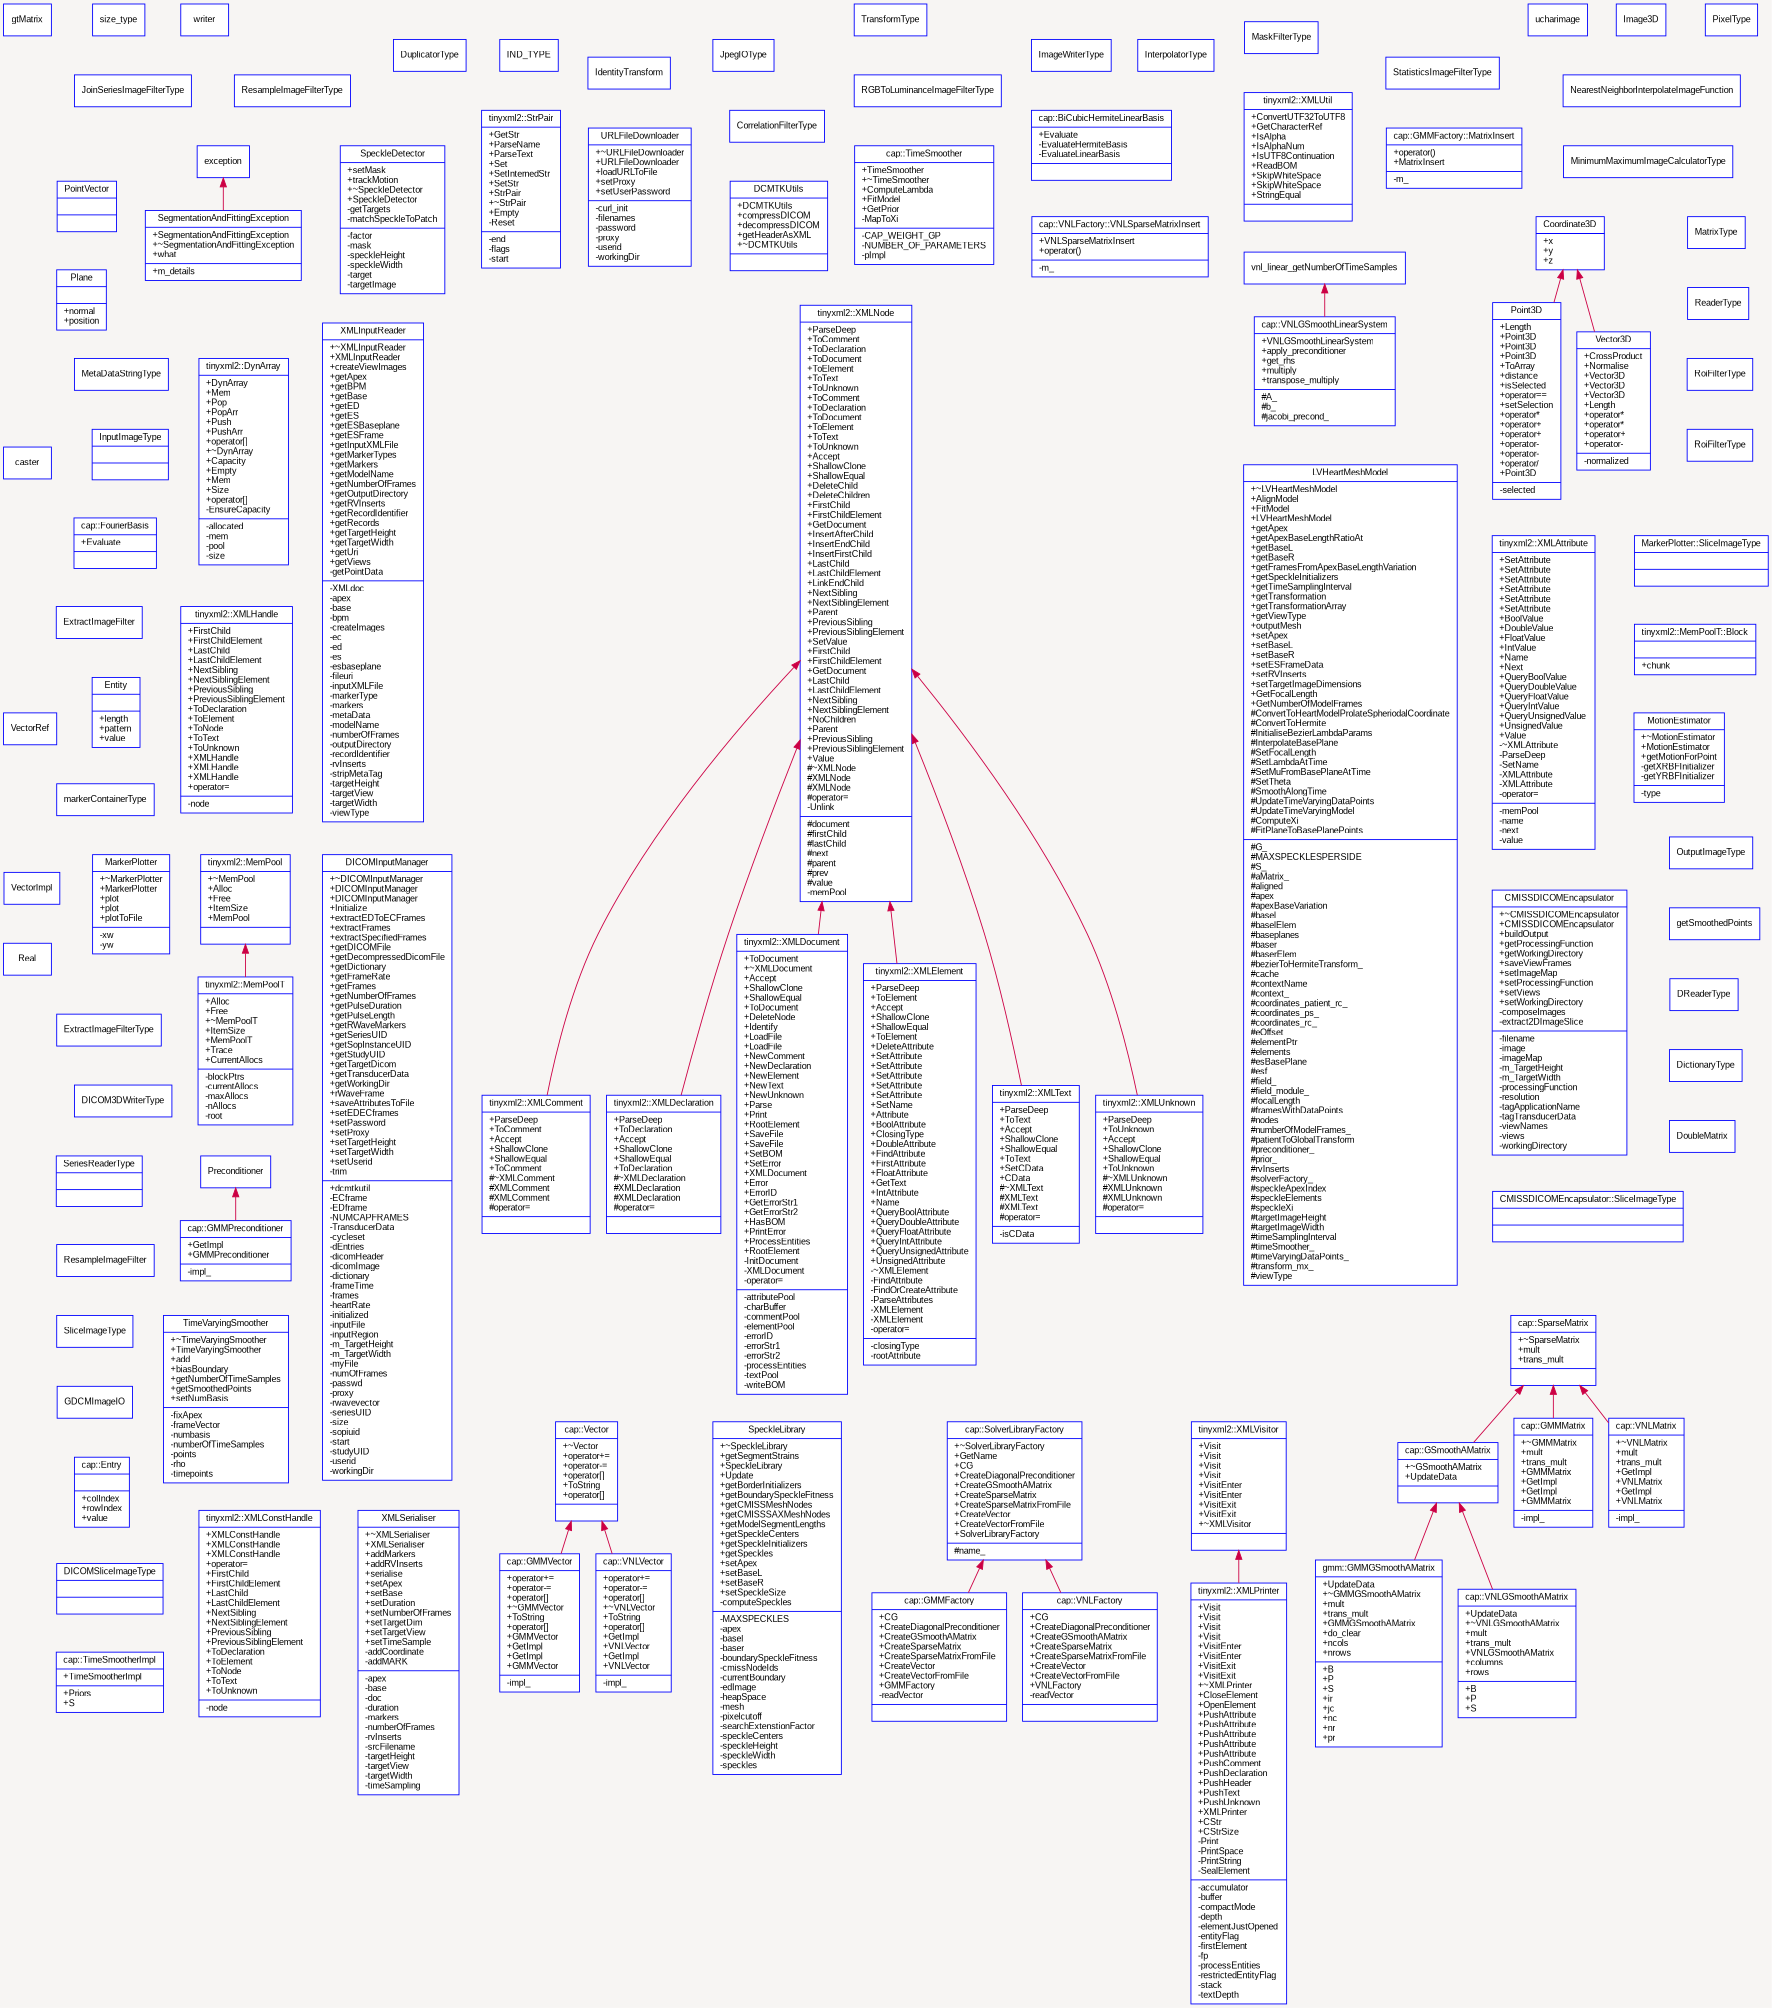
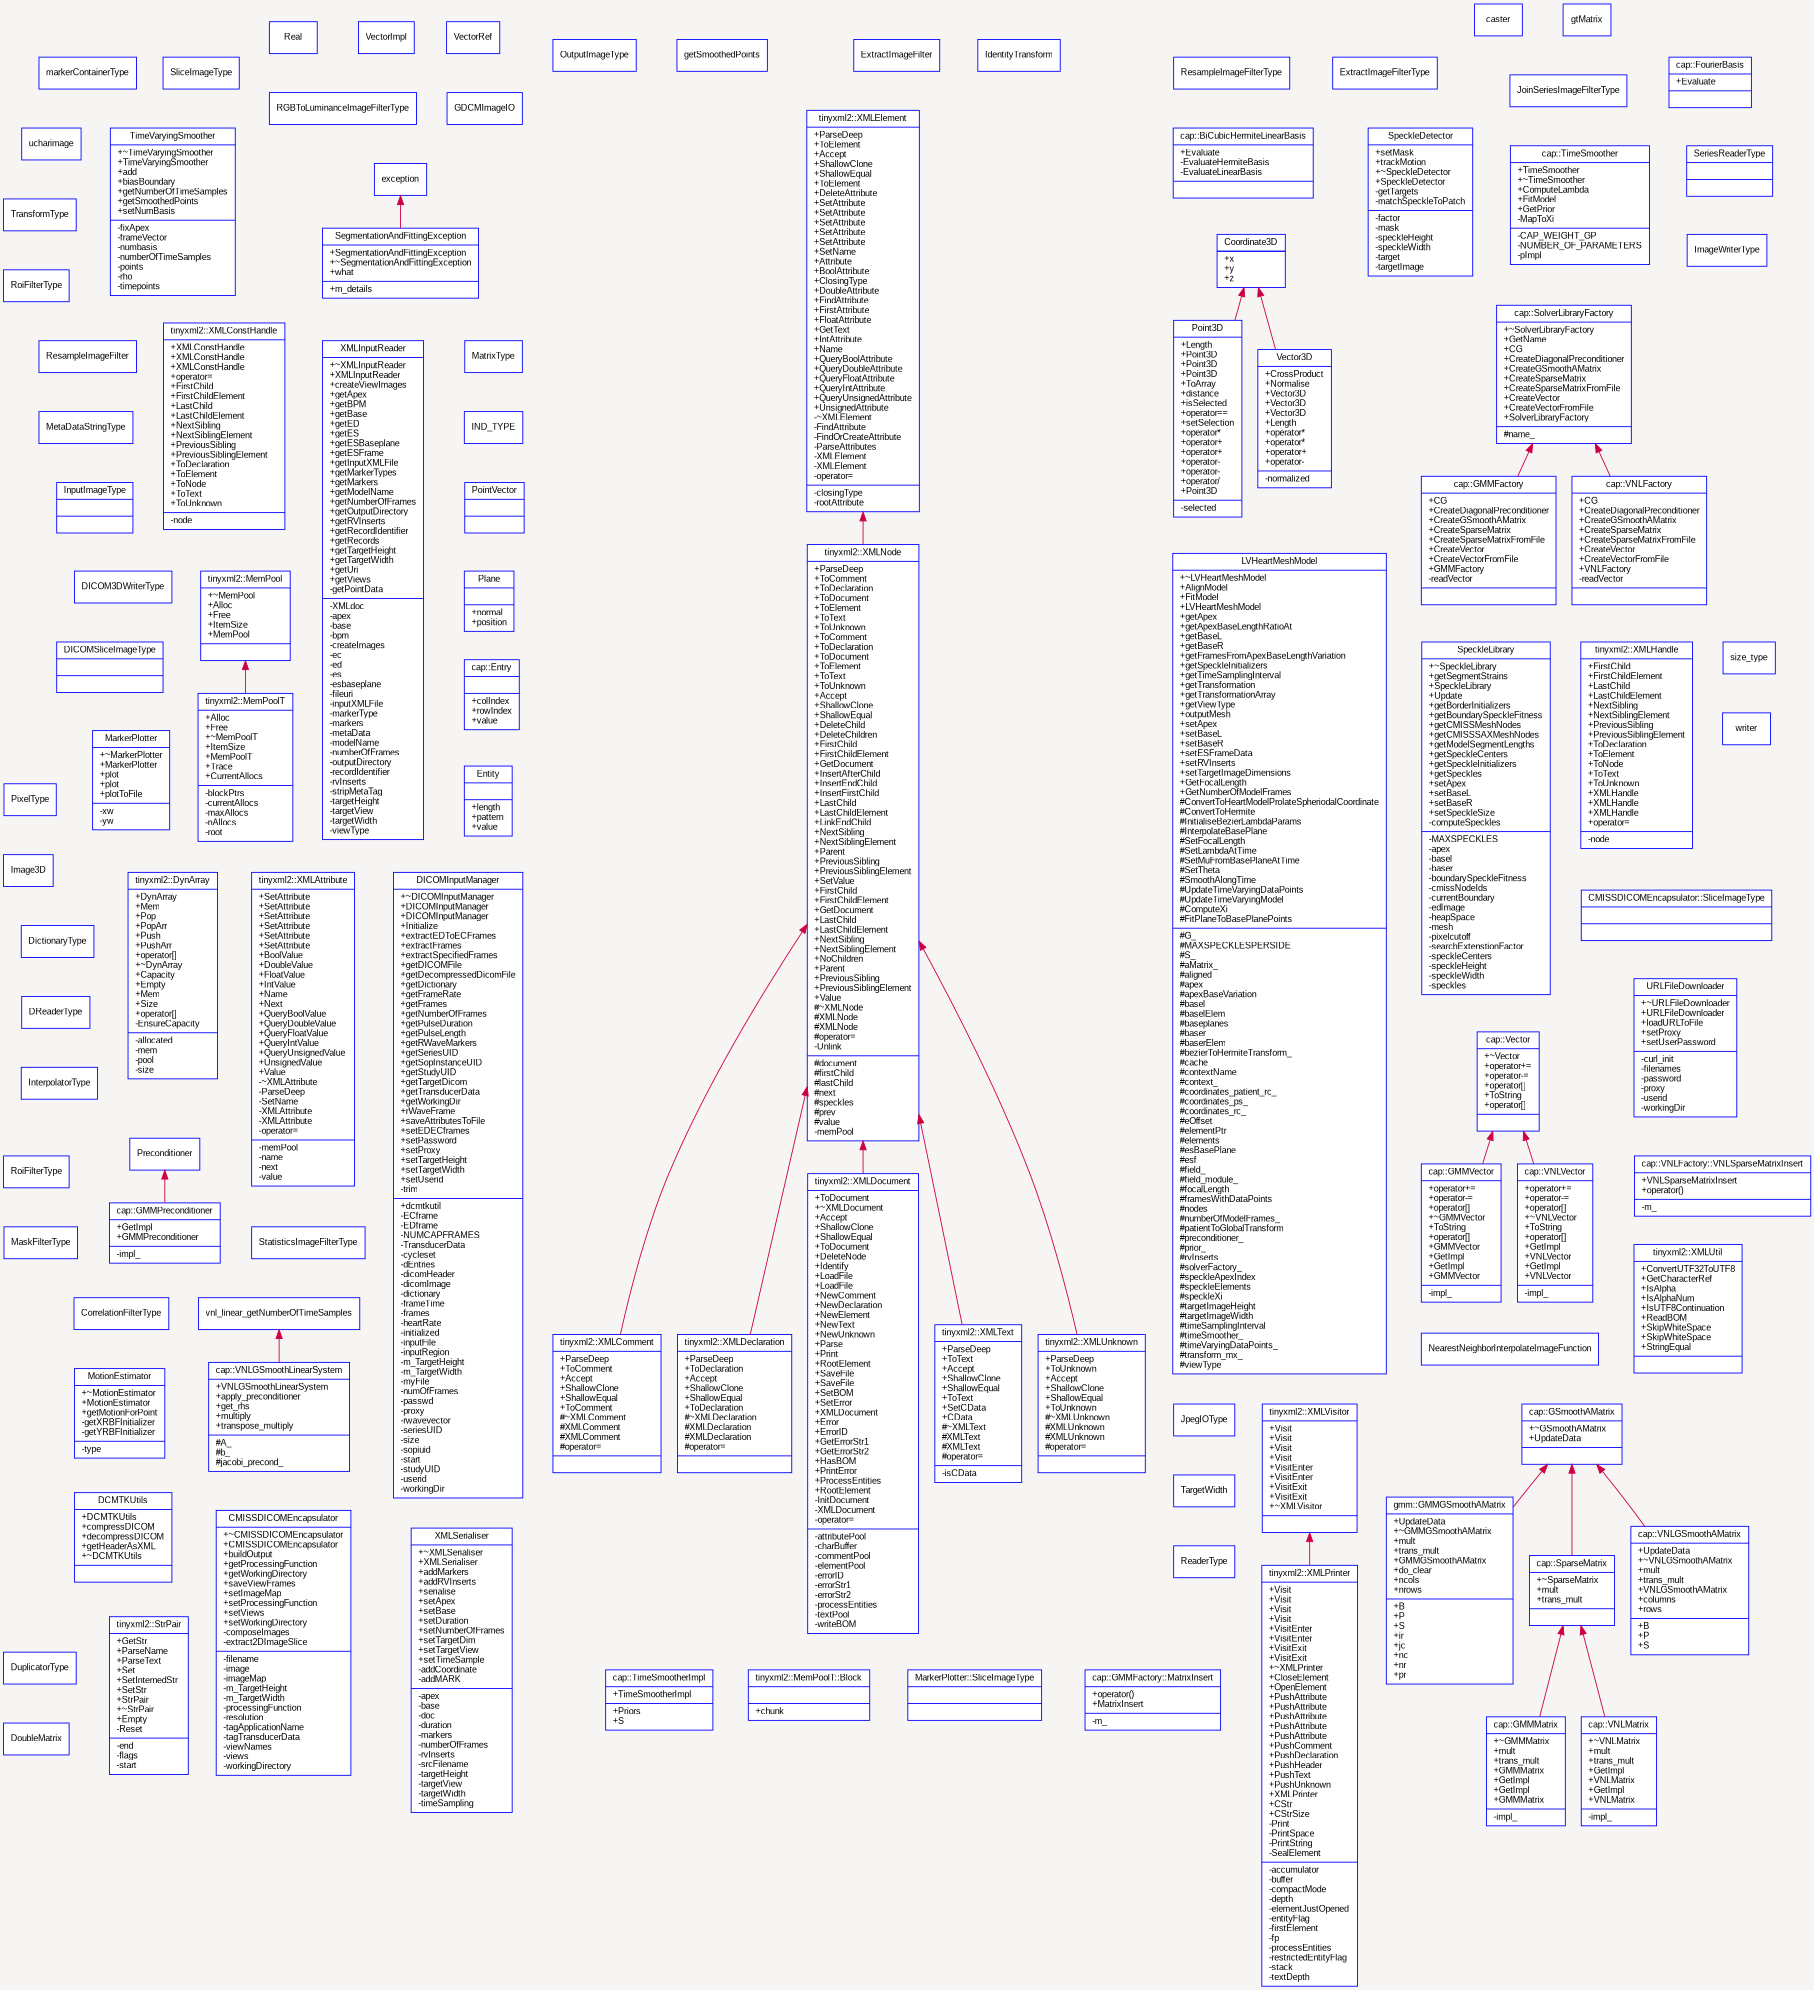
(1648, 162) -> (1204, 1491)
(822, 864) -> (834, 1103)
(894, 937) -> (863, 533)
(1496, 1417) -> (1572, 1514)
